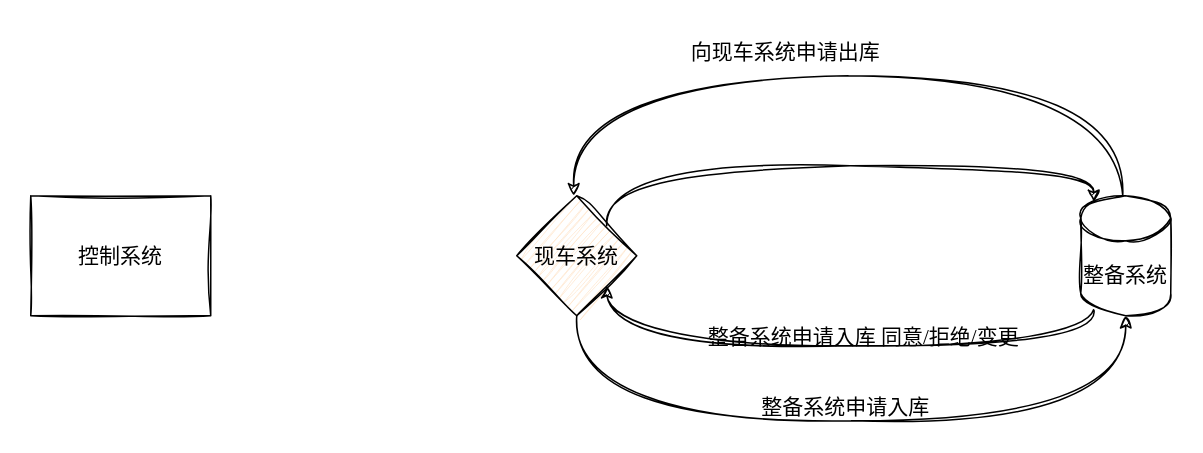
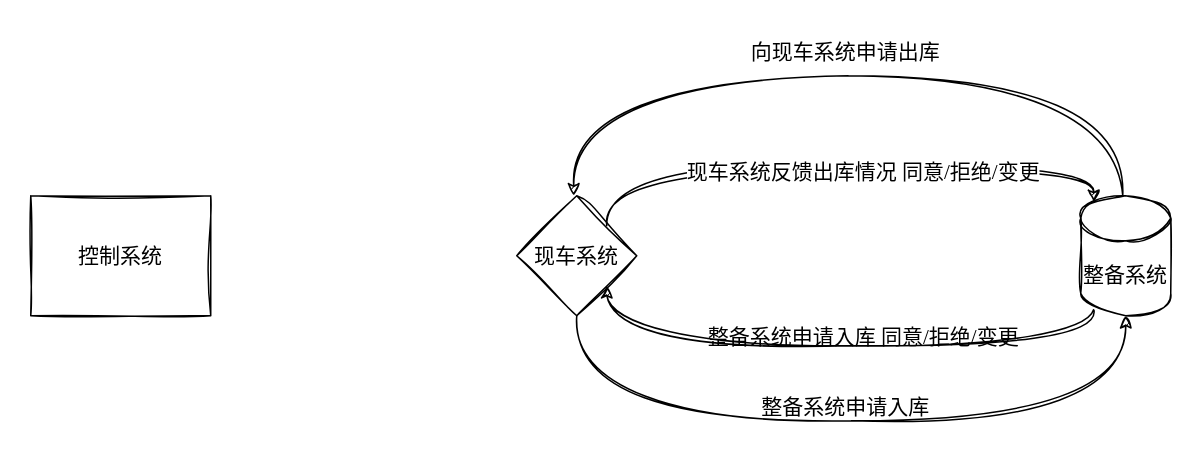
(785, 53) -> (845, 53)
none -> (863, 173)
(577, 256) -> (577, 256)
